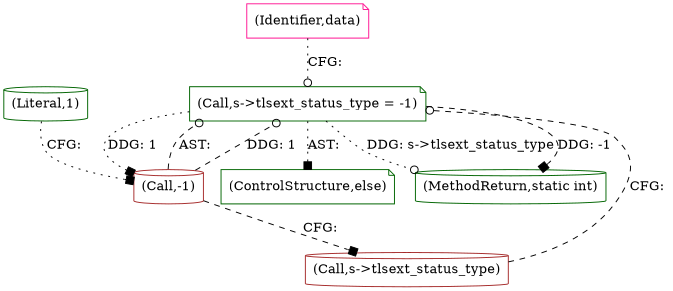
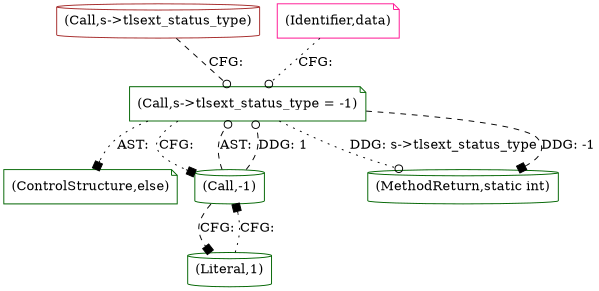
(132, 145) -> (179, 145)
(169, 187) -> (230, 187)
(275, 225) -> (199, 223)
